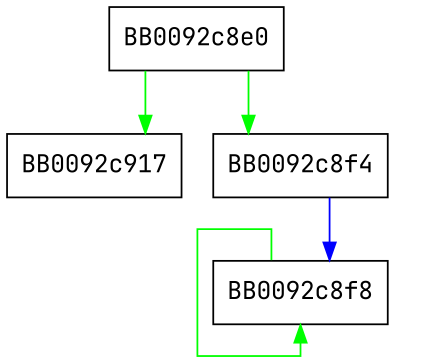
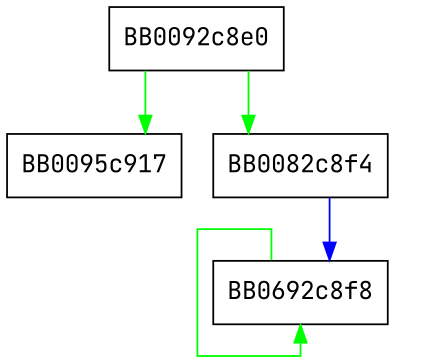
(94, 166) -> (94, 166)
(301, 166) -> (301, 166)
(301, 293) -> (301, 293)
